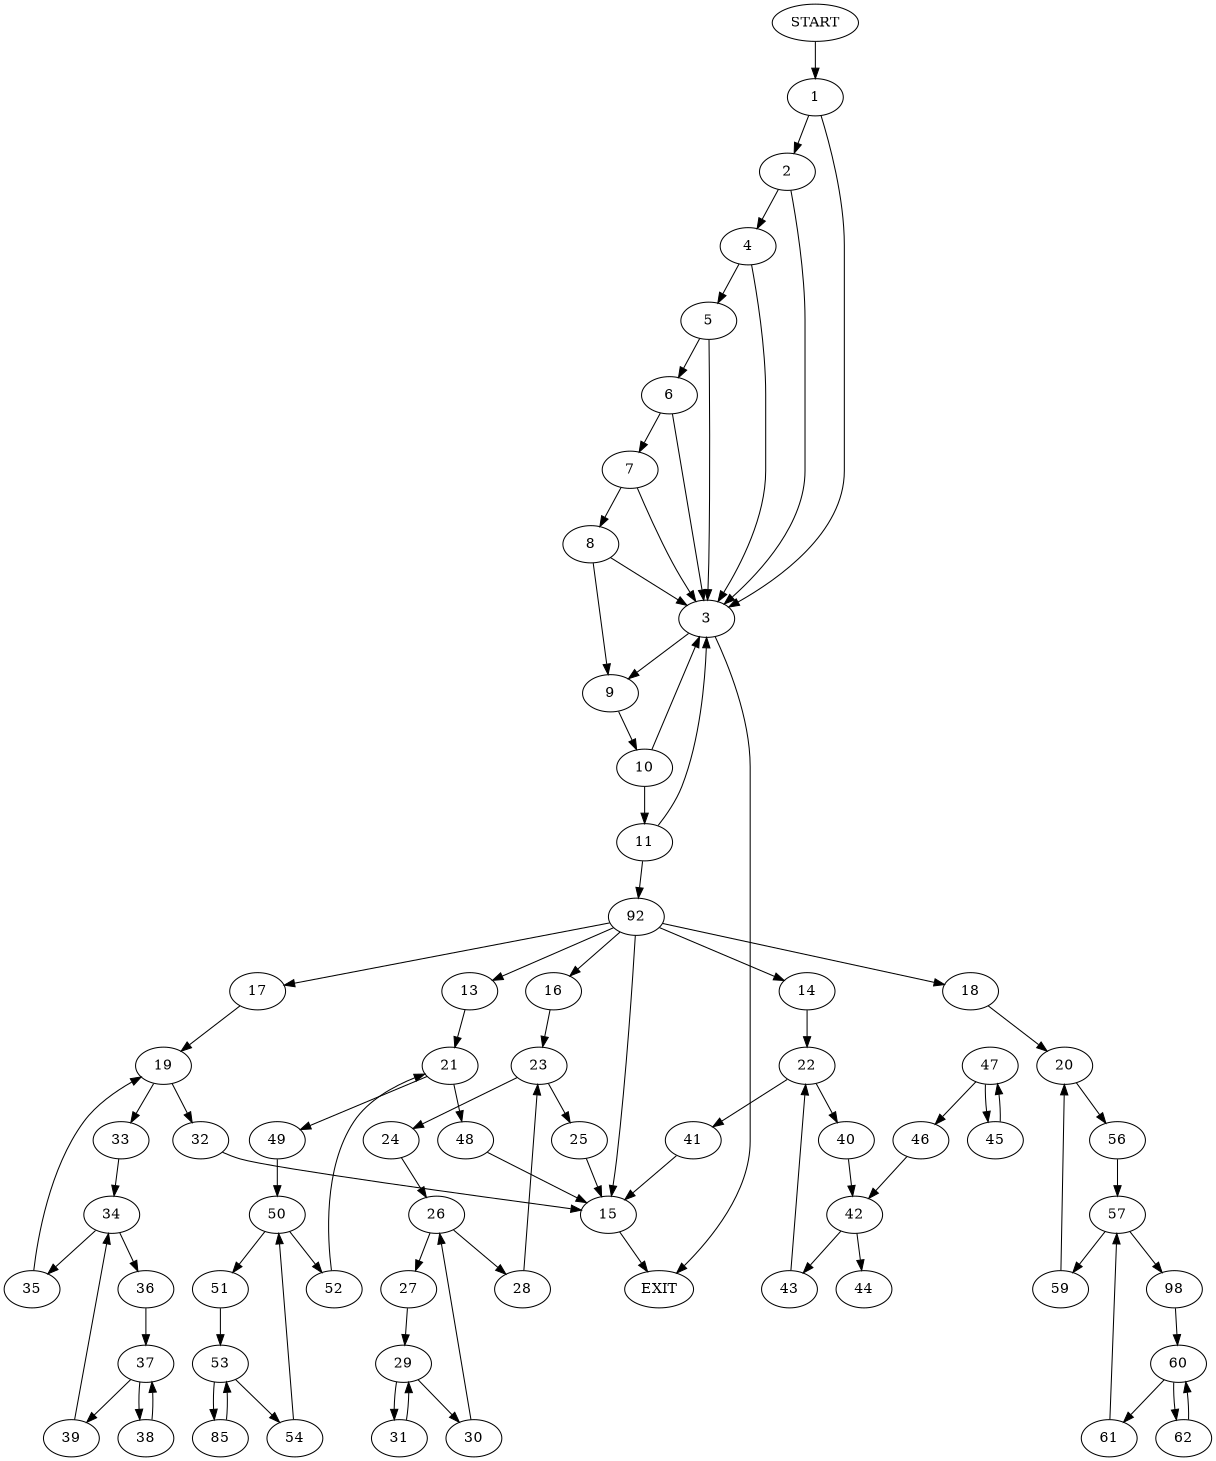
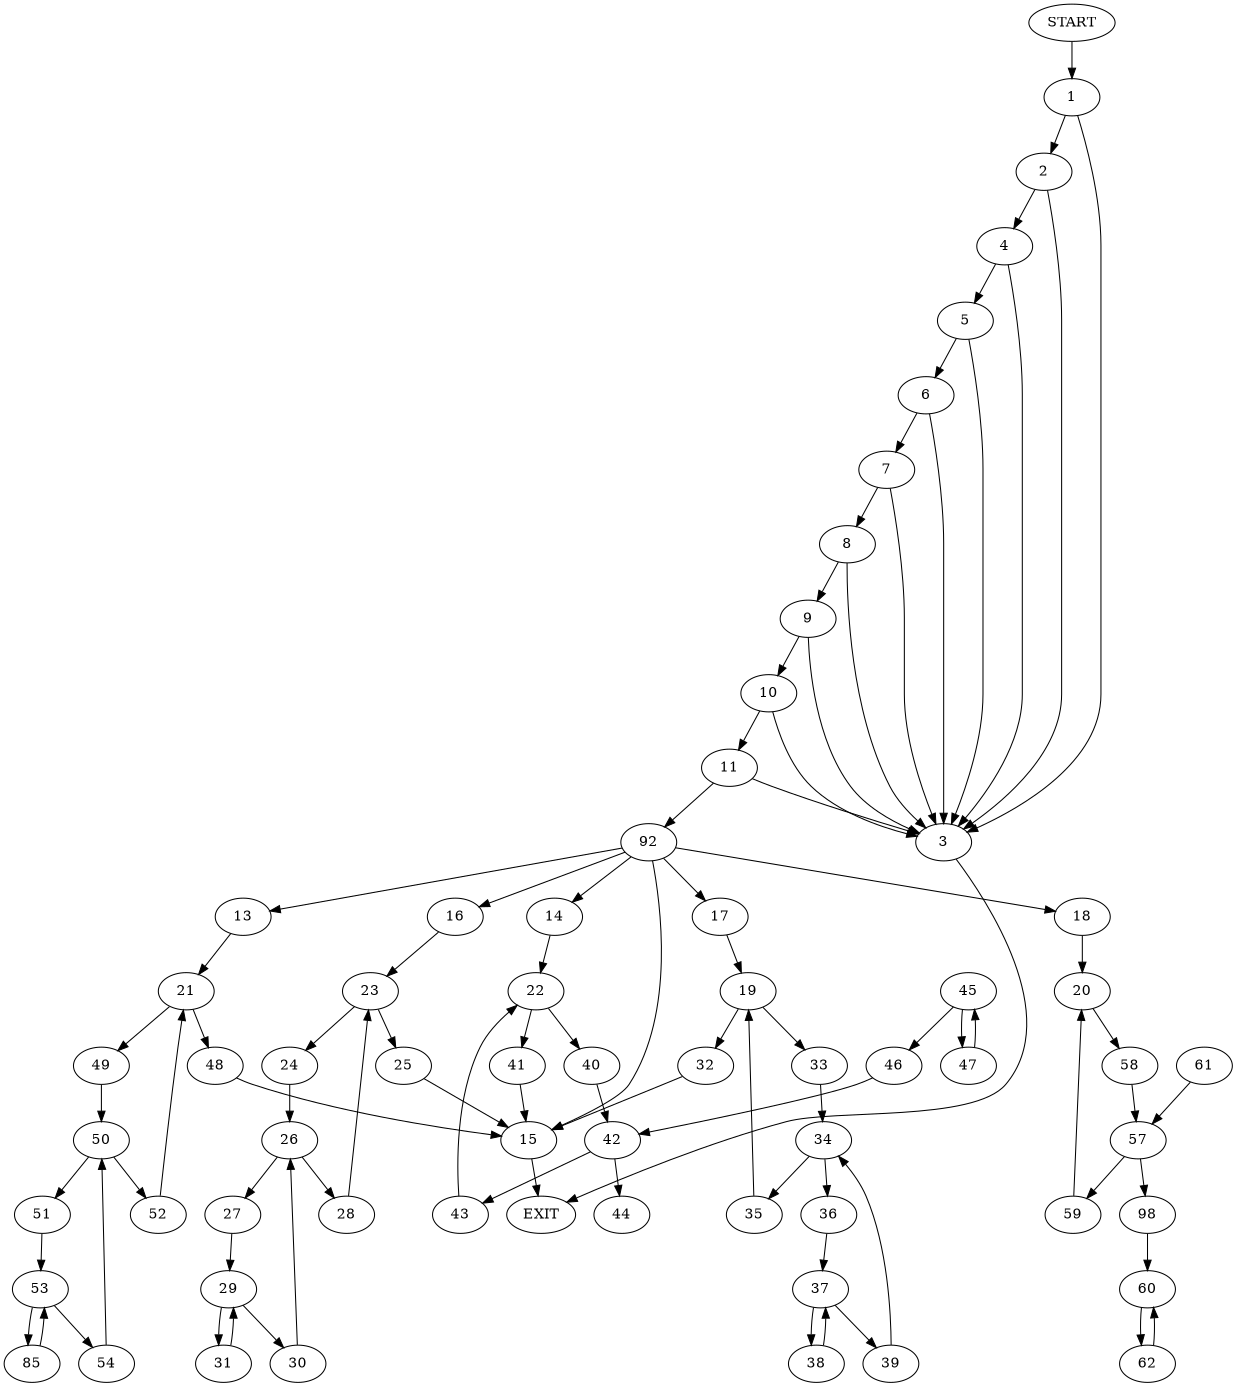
(663, 653) -> (830, 750)
(959, 1099) -> (935, 1025)
(1118, 1140) -> (1130, 1066)
(1148, 1397) -> none
